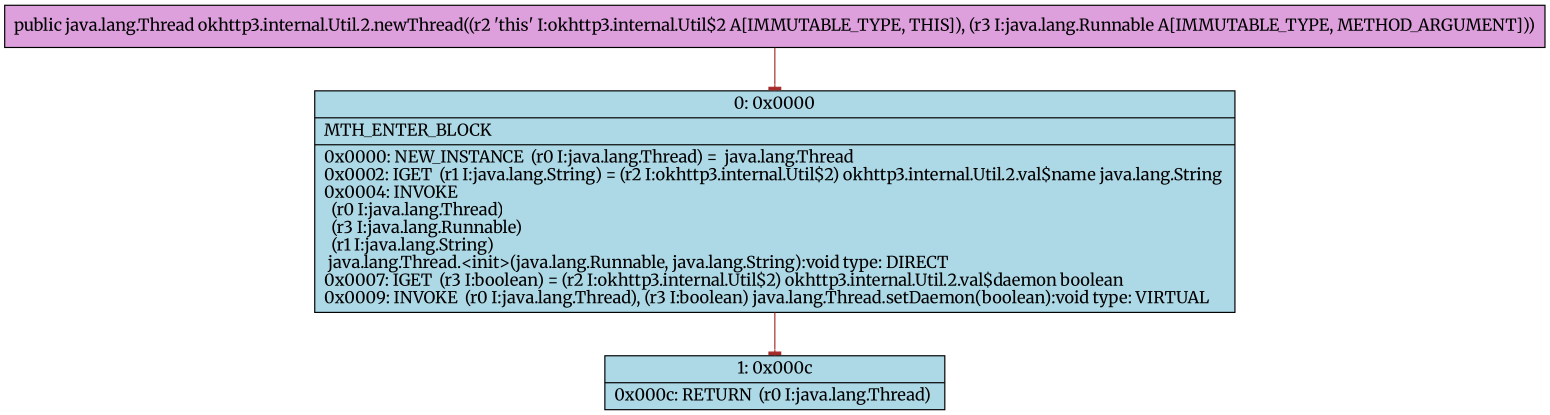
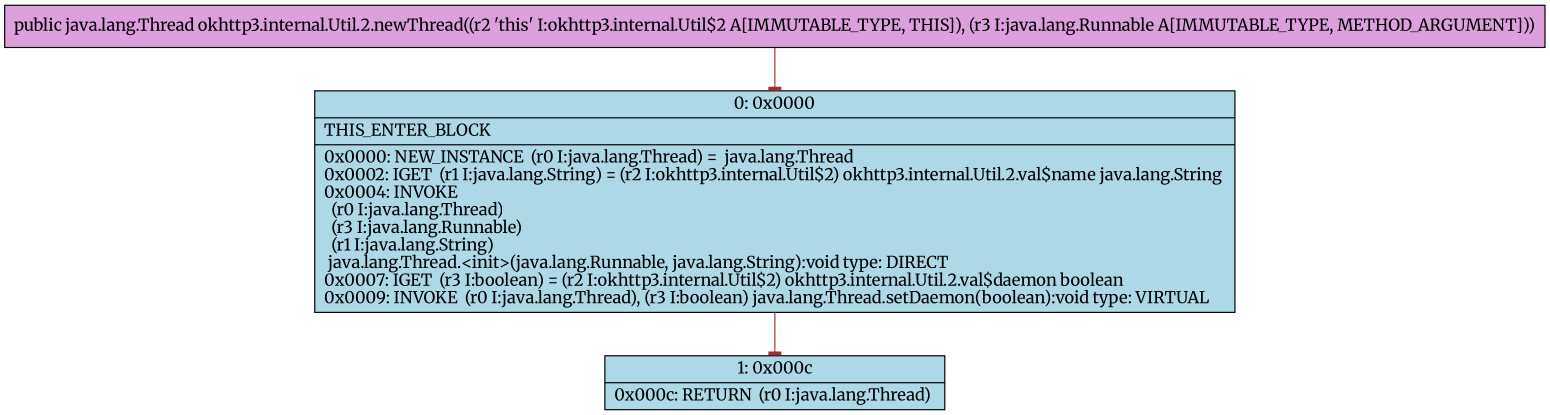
(408, 131) -> (407, 131)
